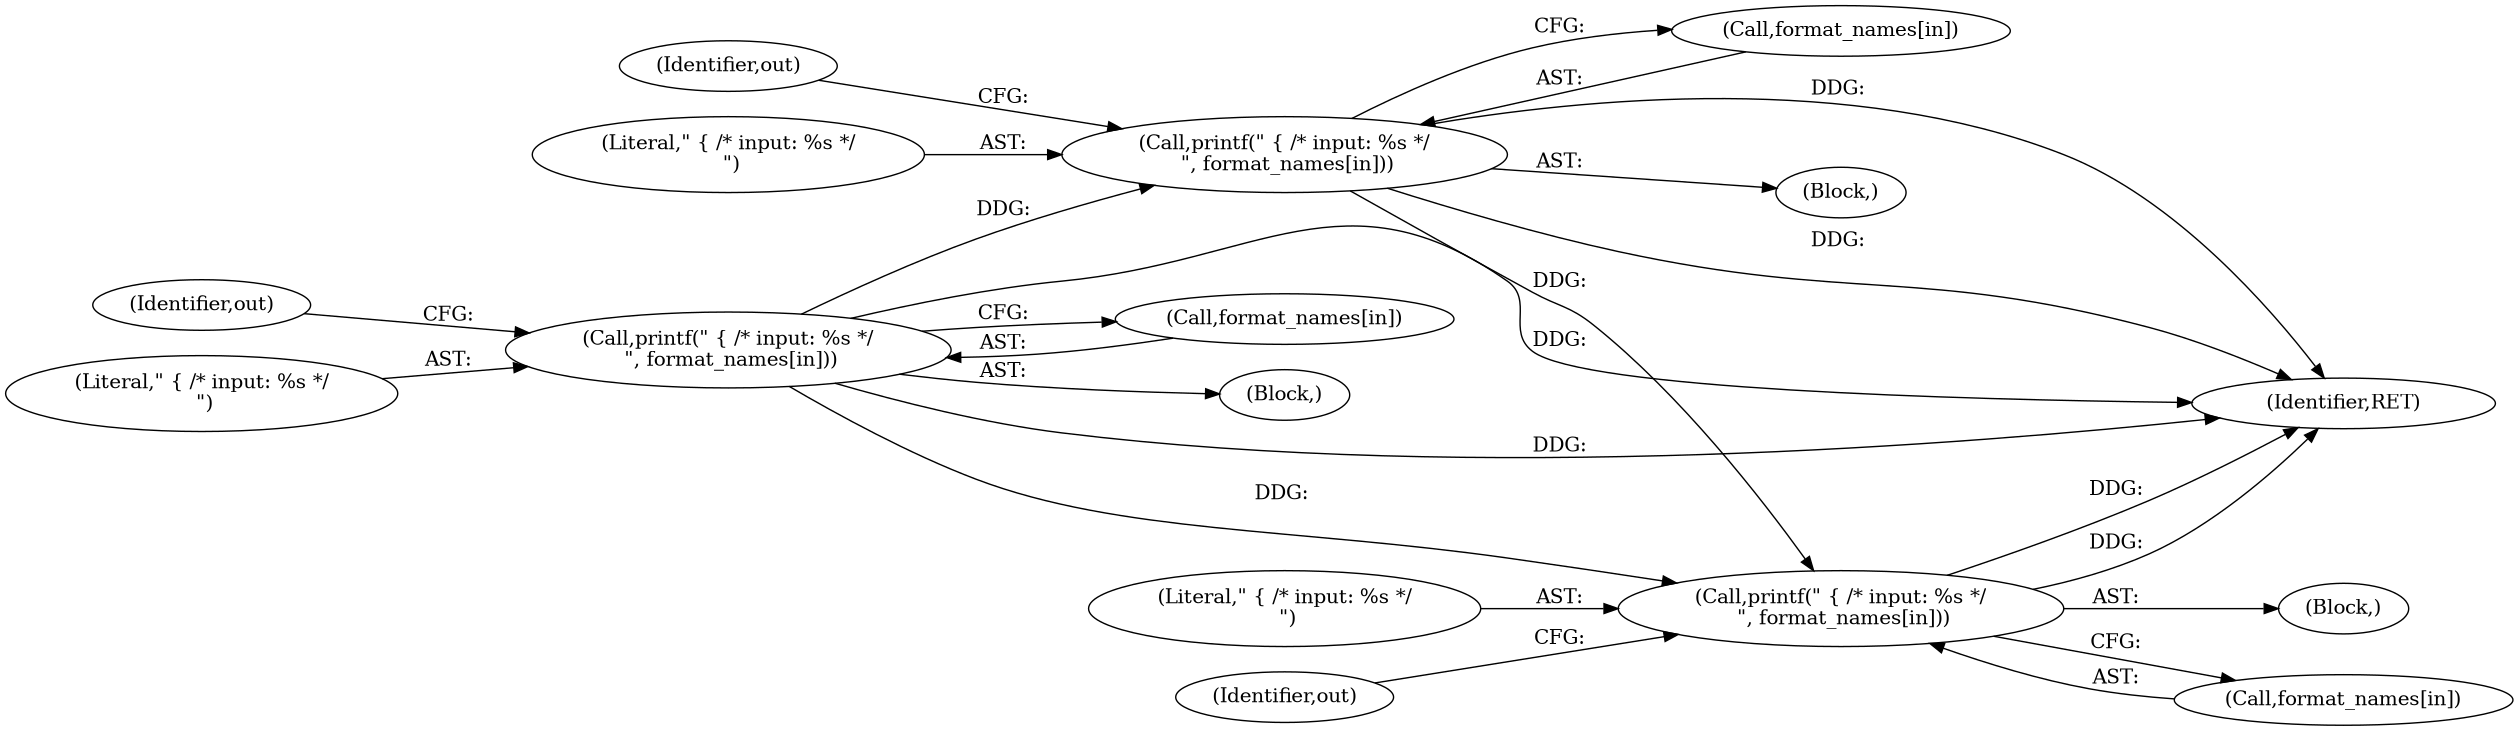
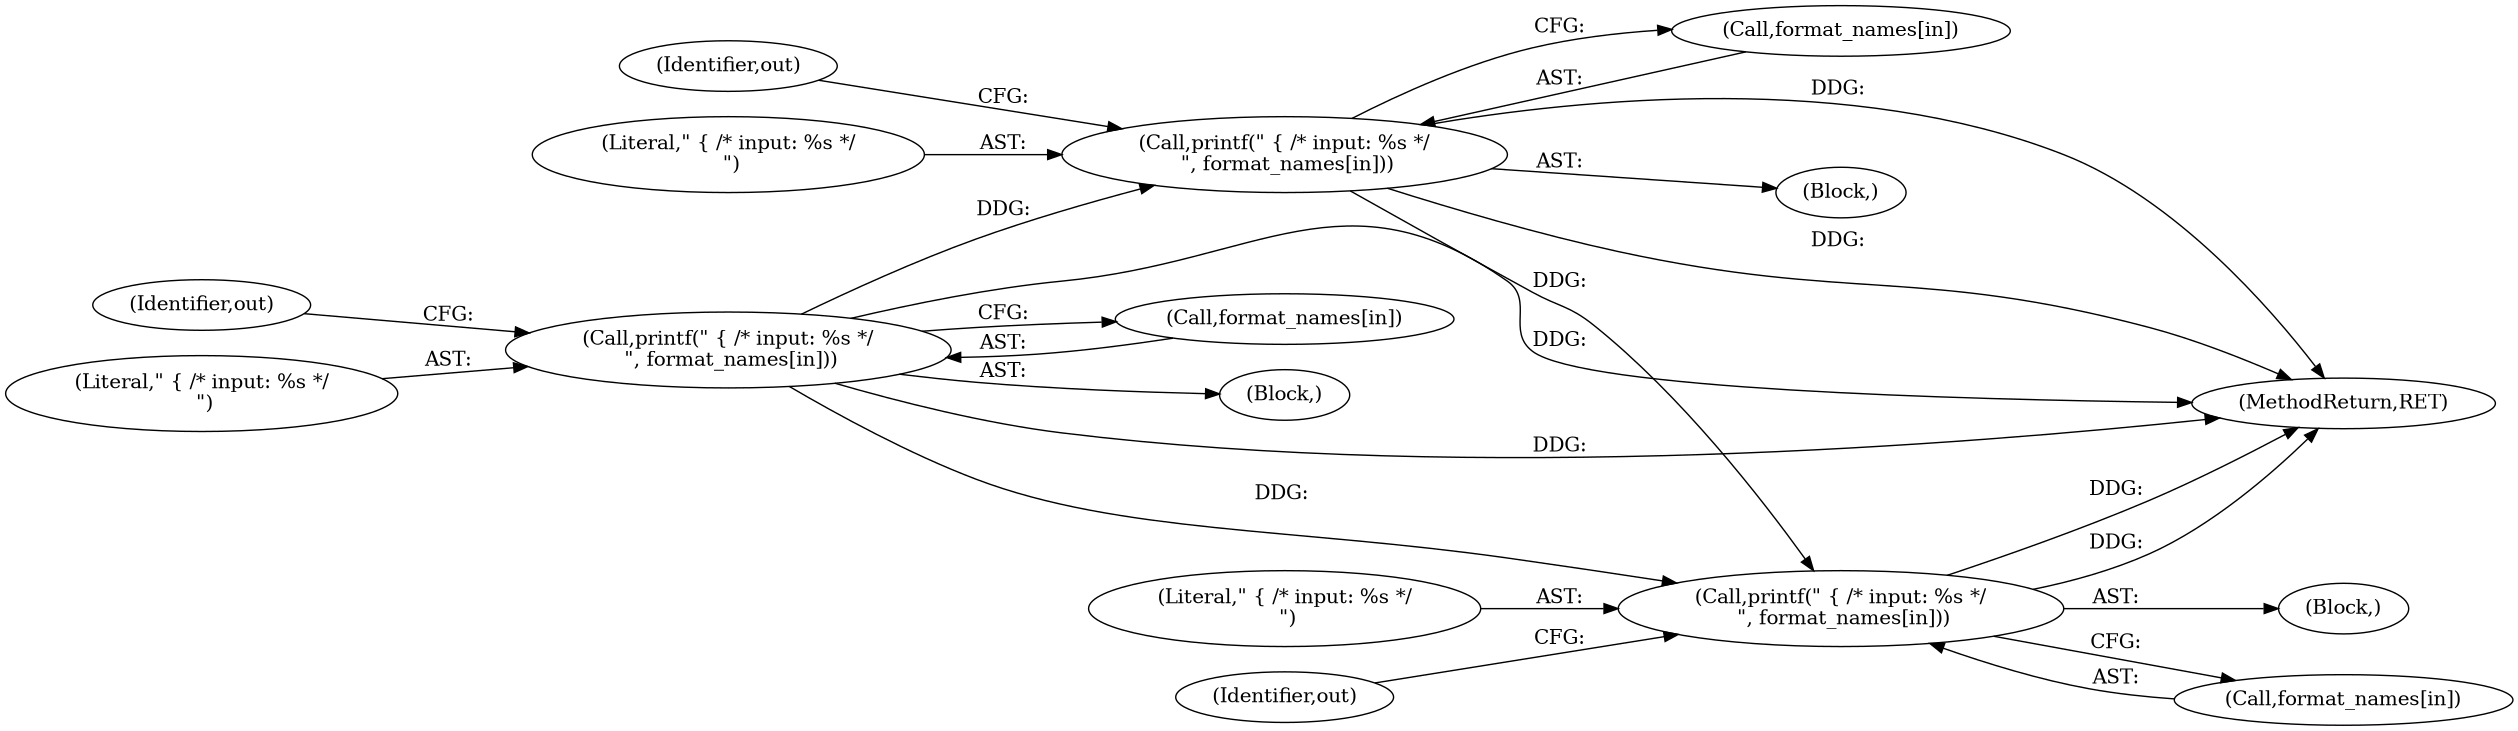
(2344, 403) -> (2344, 403)
